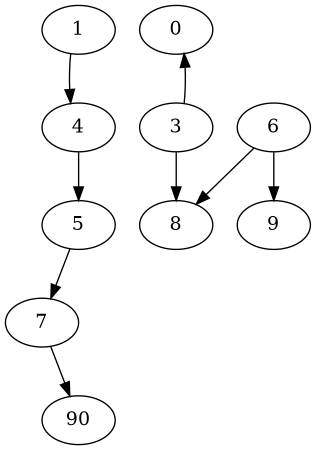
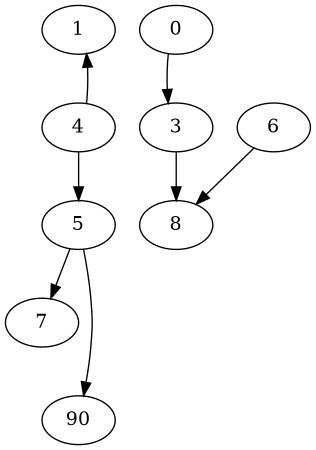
(70, 72) -> (88, 85)
(185, 85) -> (167, 72)
(274, 225) -> none
(58, 365) -> (92, 316)
